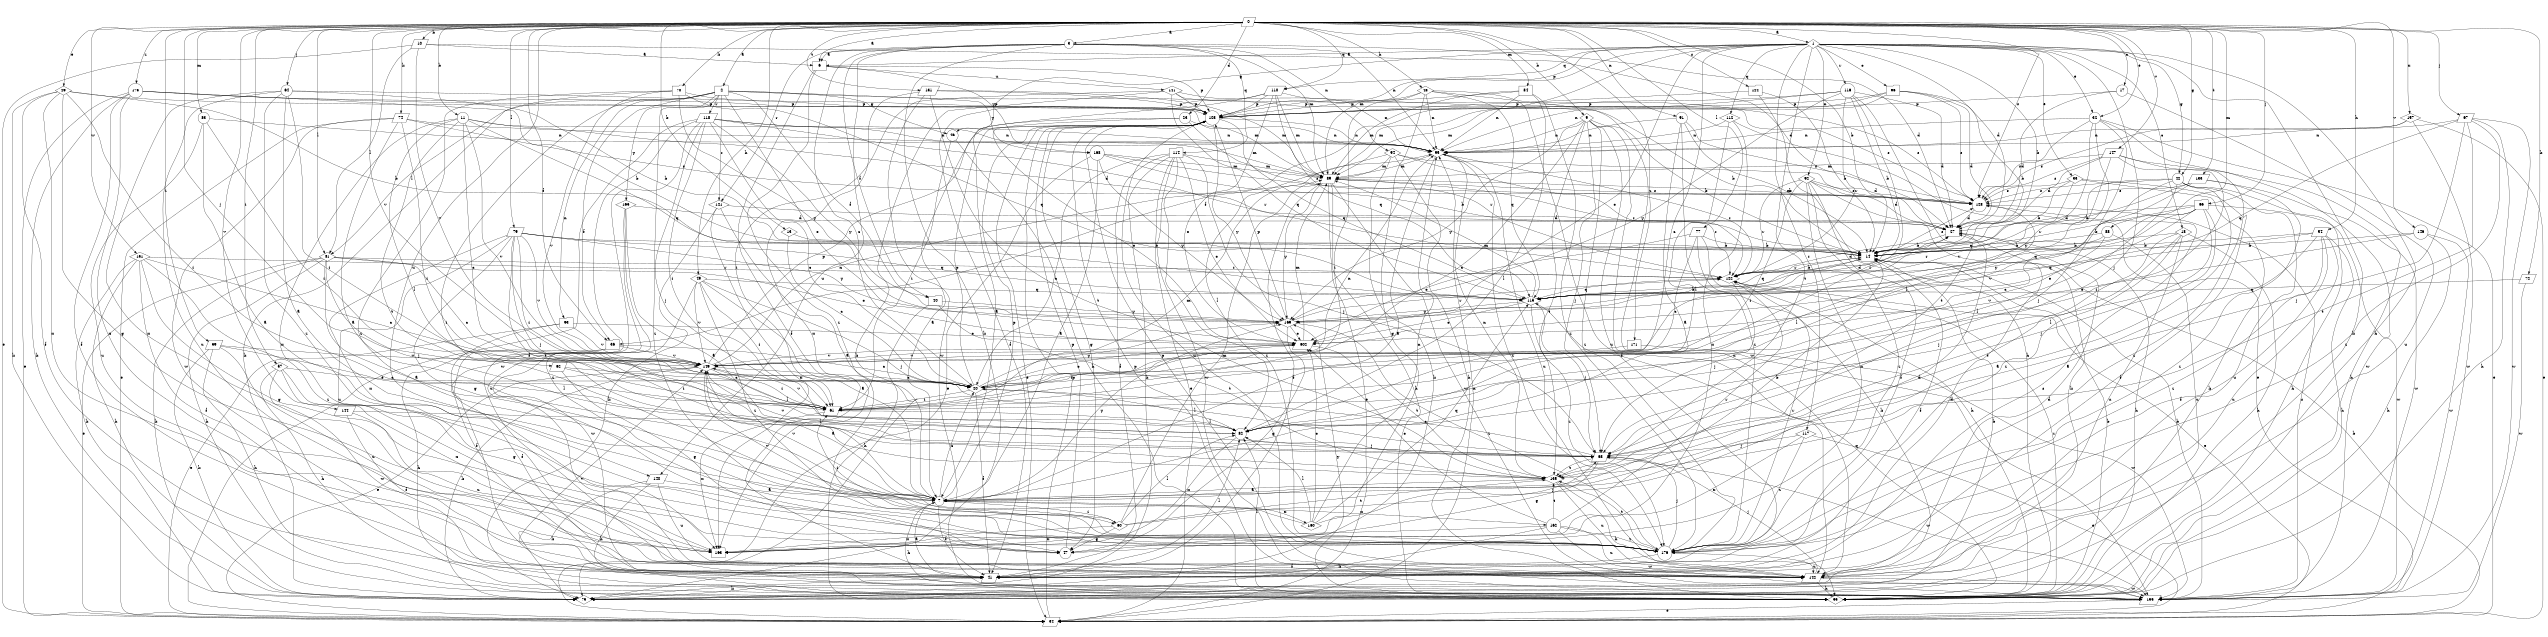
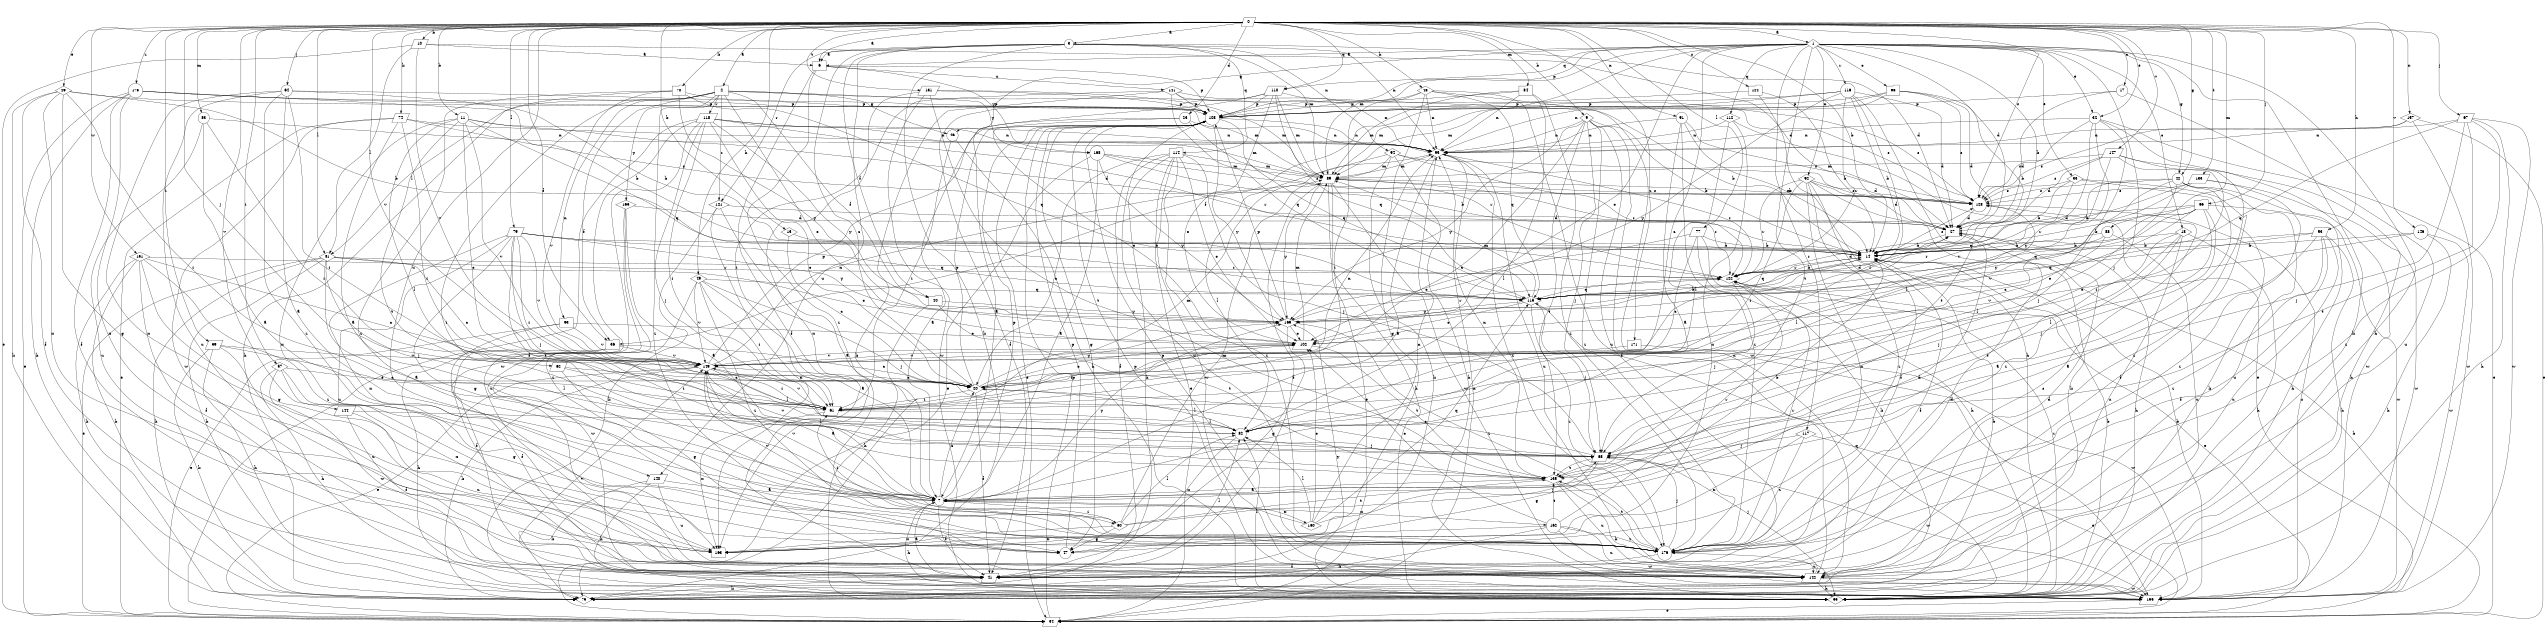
(2320, 232) -> (2320, 232)
(2528, 279) -> none
(1304, 345) -> (1304, 345)
